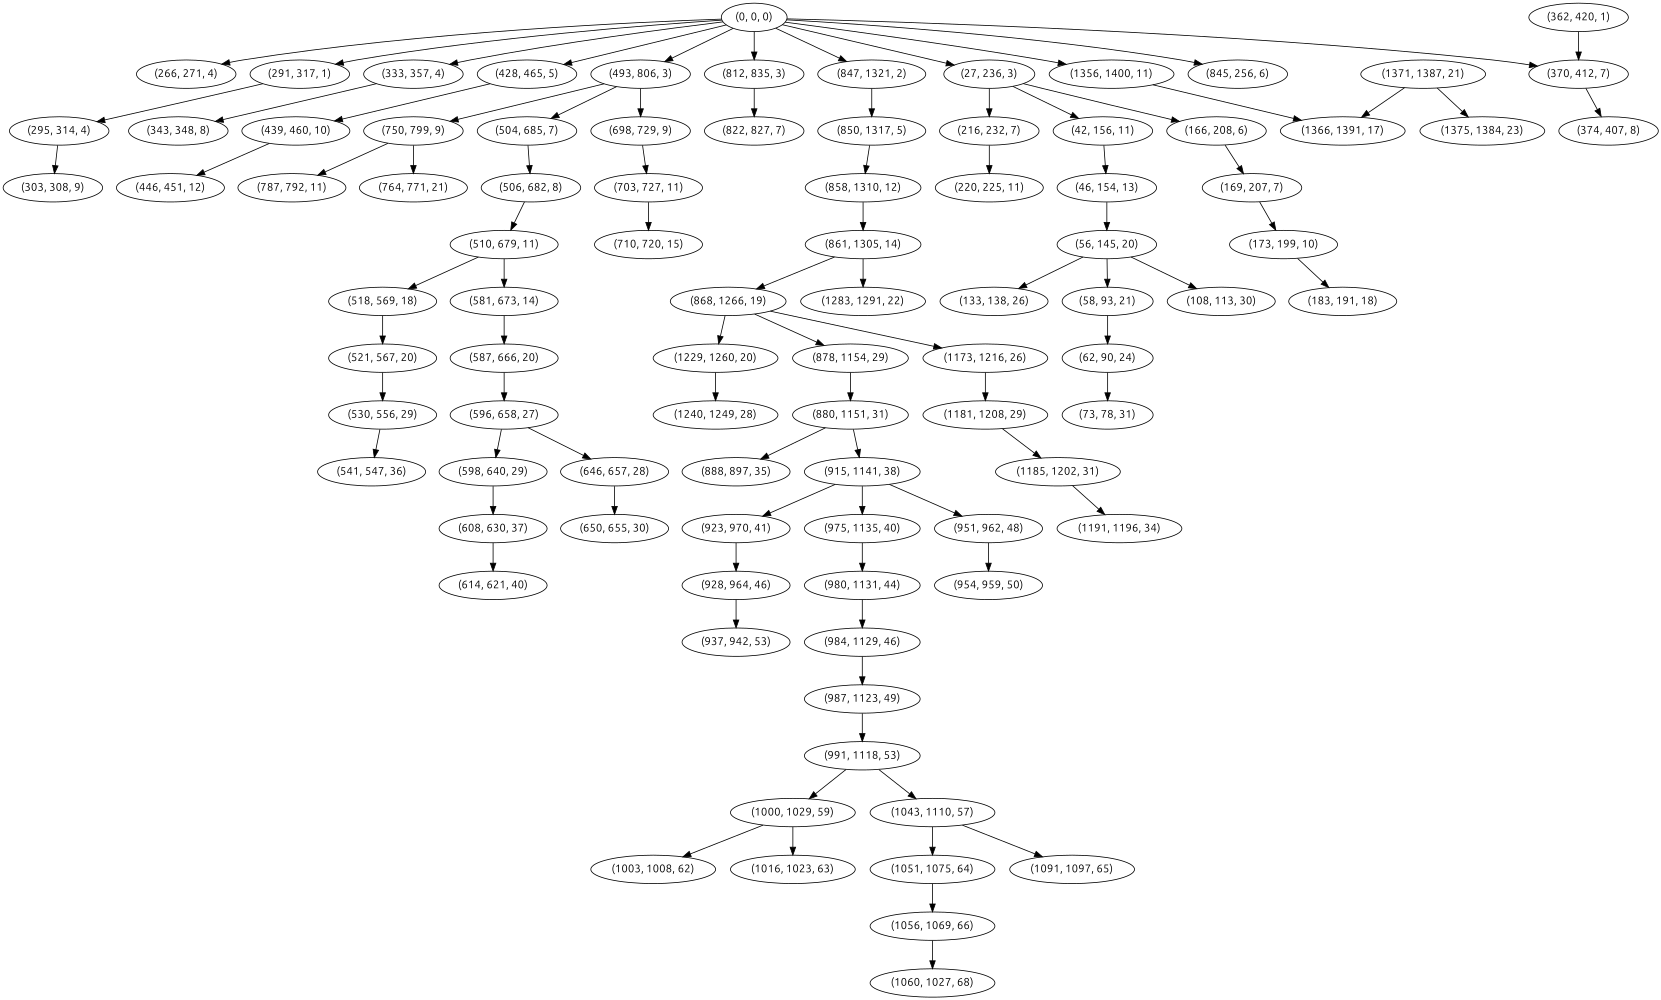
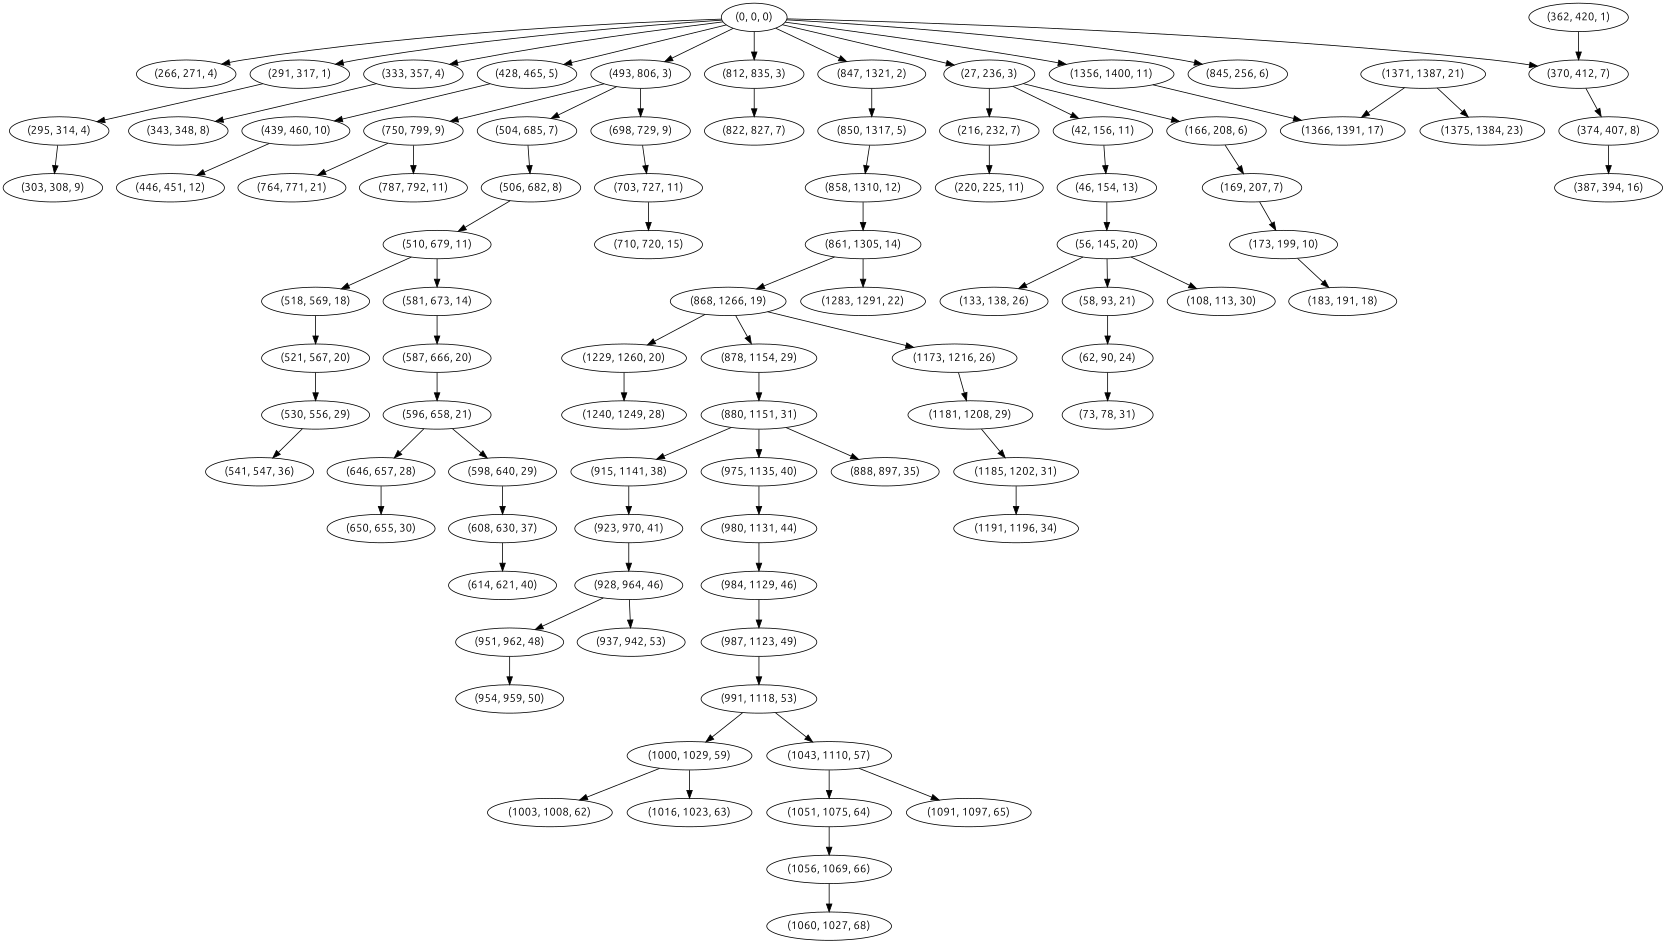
none -> (1609, 188)
(504, 415) -> (437, 415)
(862, 496) -> (759, 439)
(922, 499) -> (573, 612)
